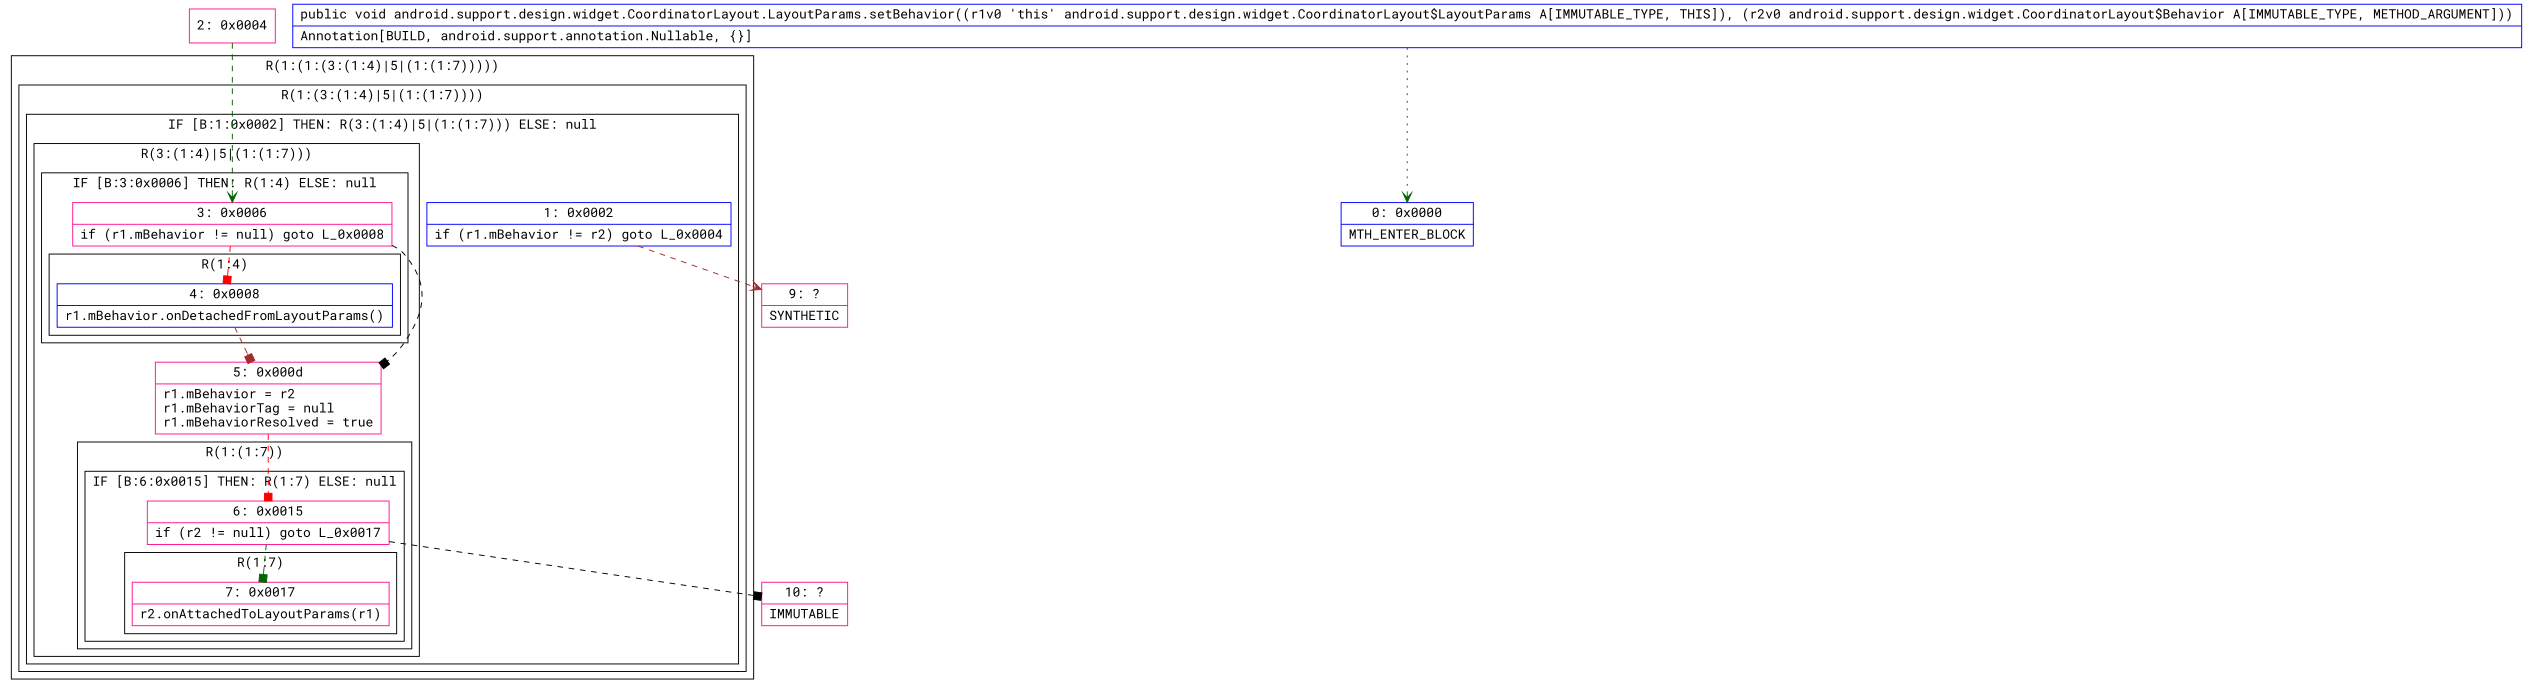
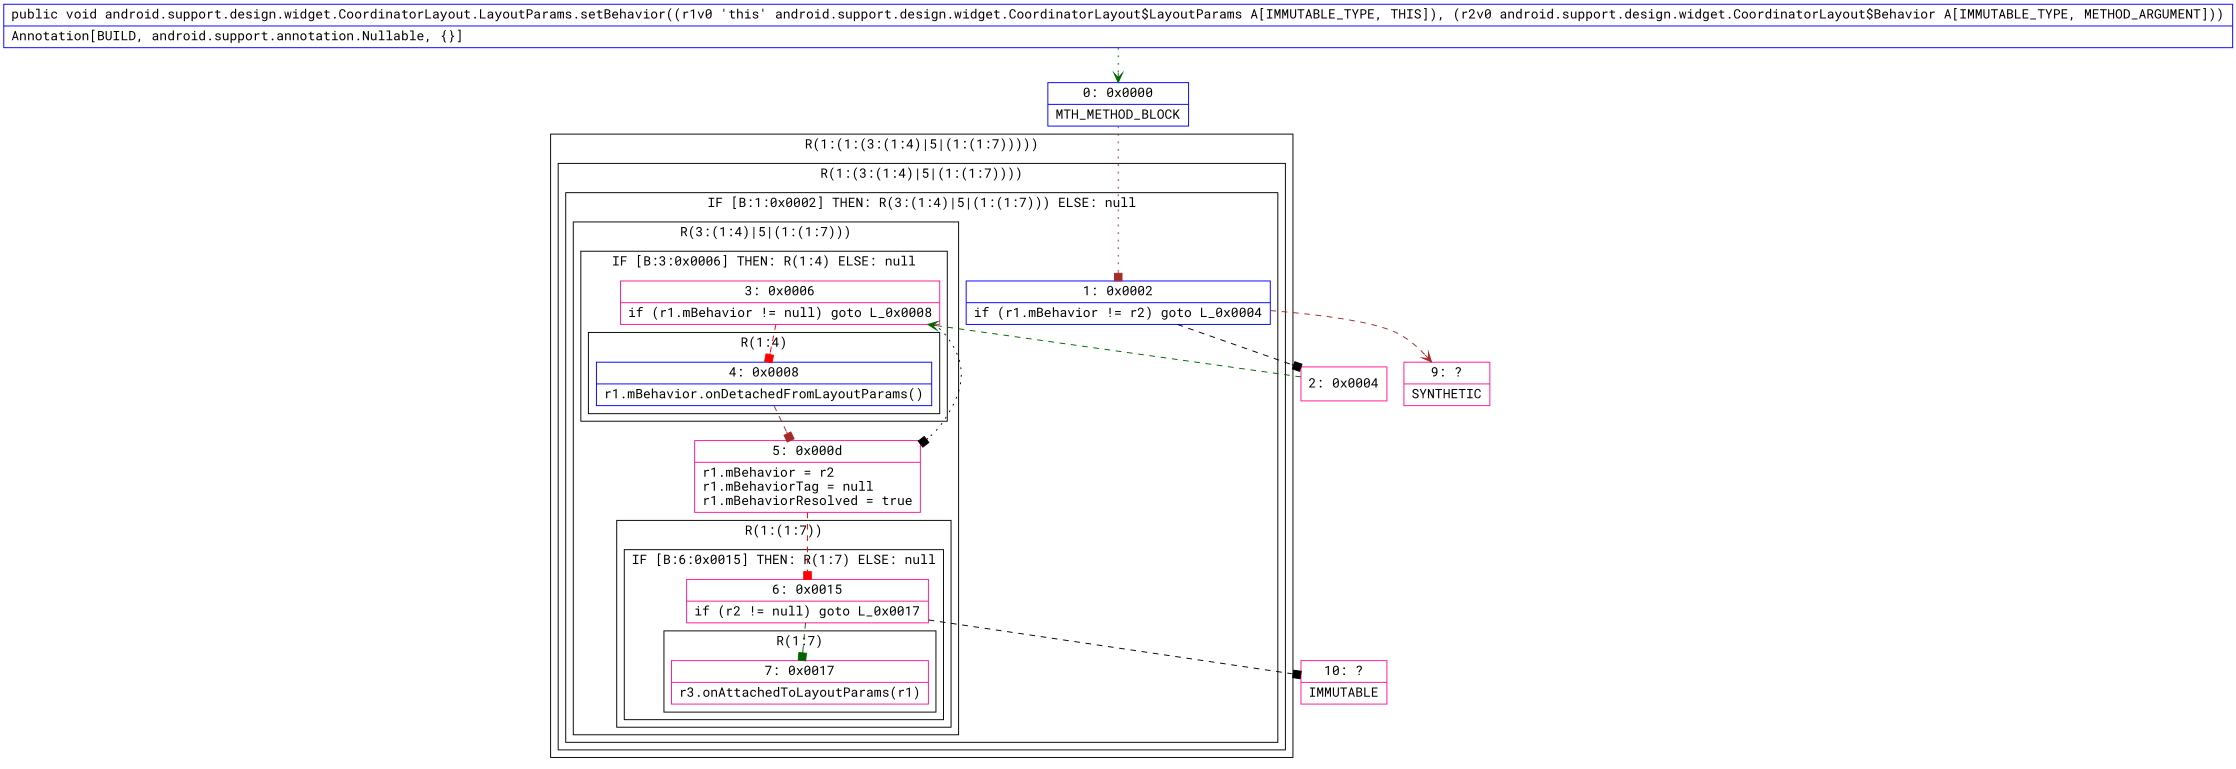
none -> (1118, 199)
(1407, 235) -> (1118, 115)
(421, 302) -> (961, 381)
none -> (1234, 344)
(261, 614) -> (800, 693)
